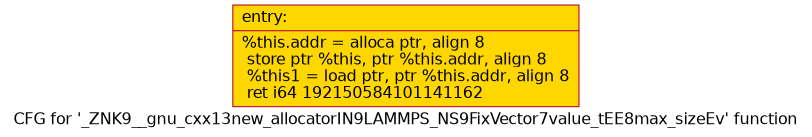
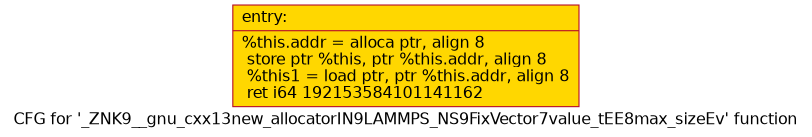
(363, 93) -> (363, 93)
